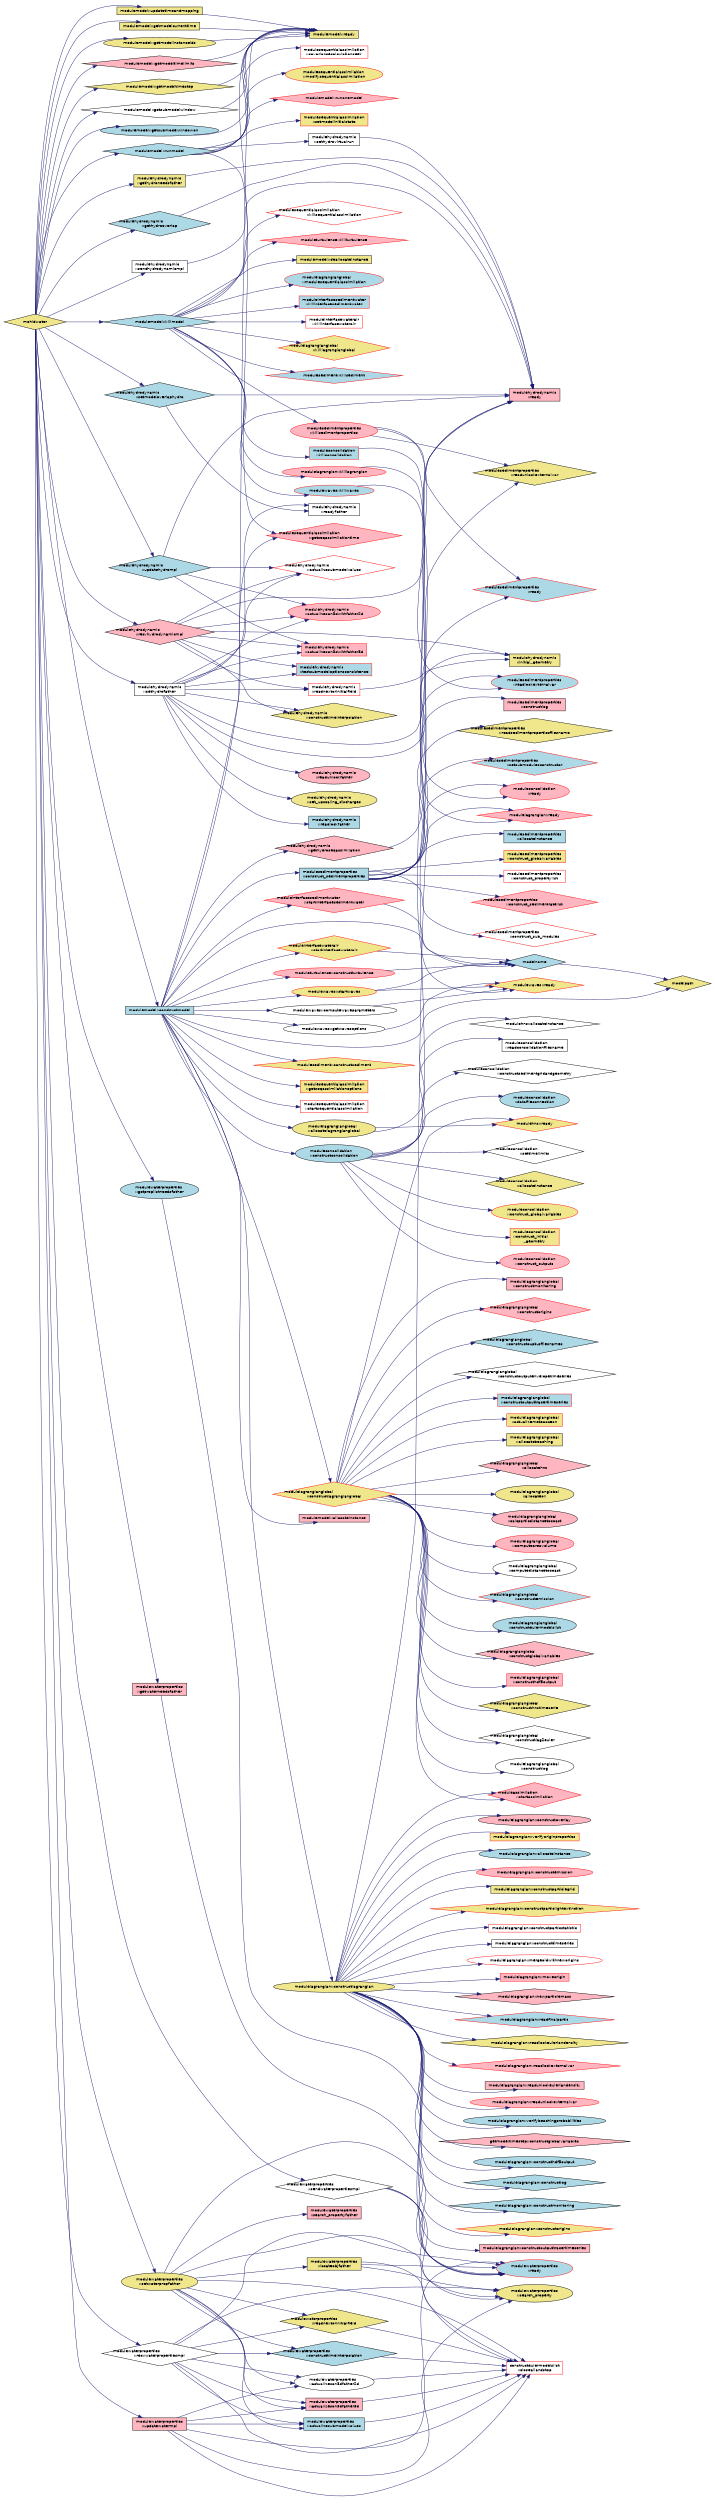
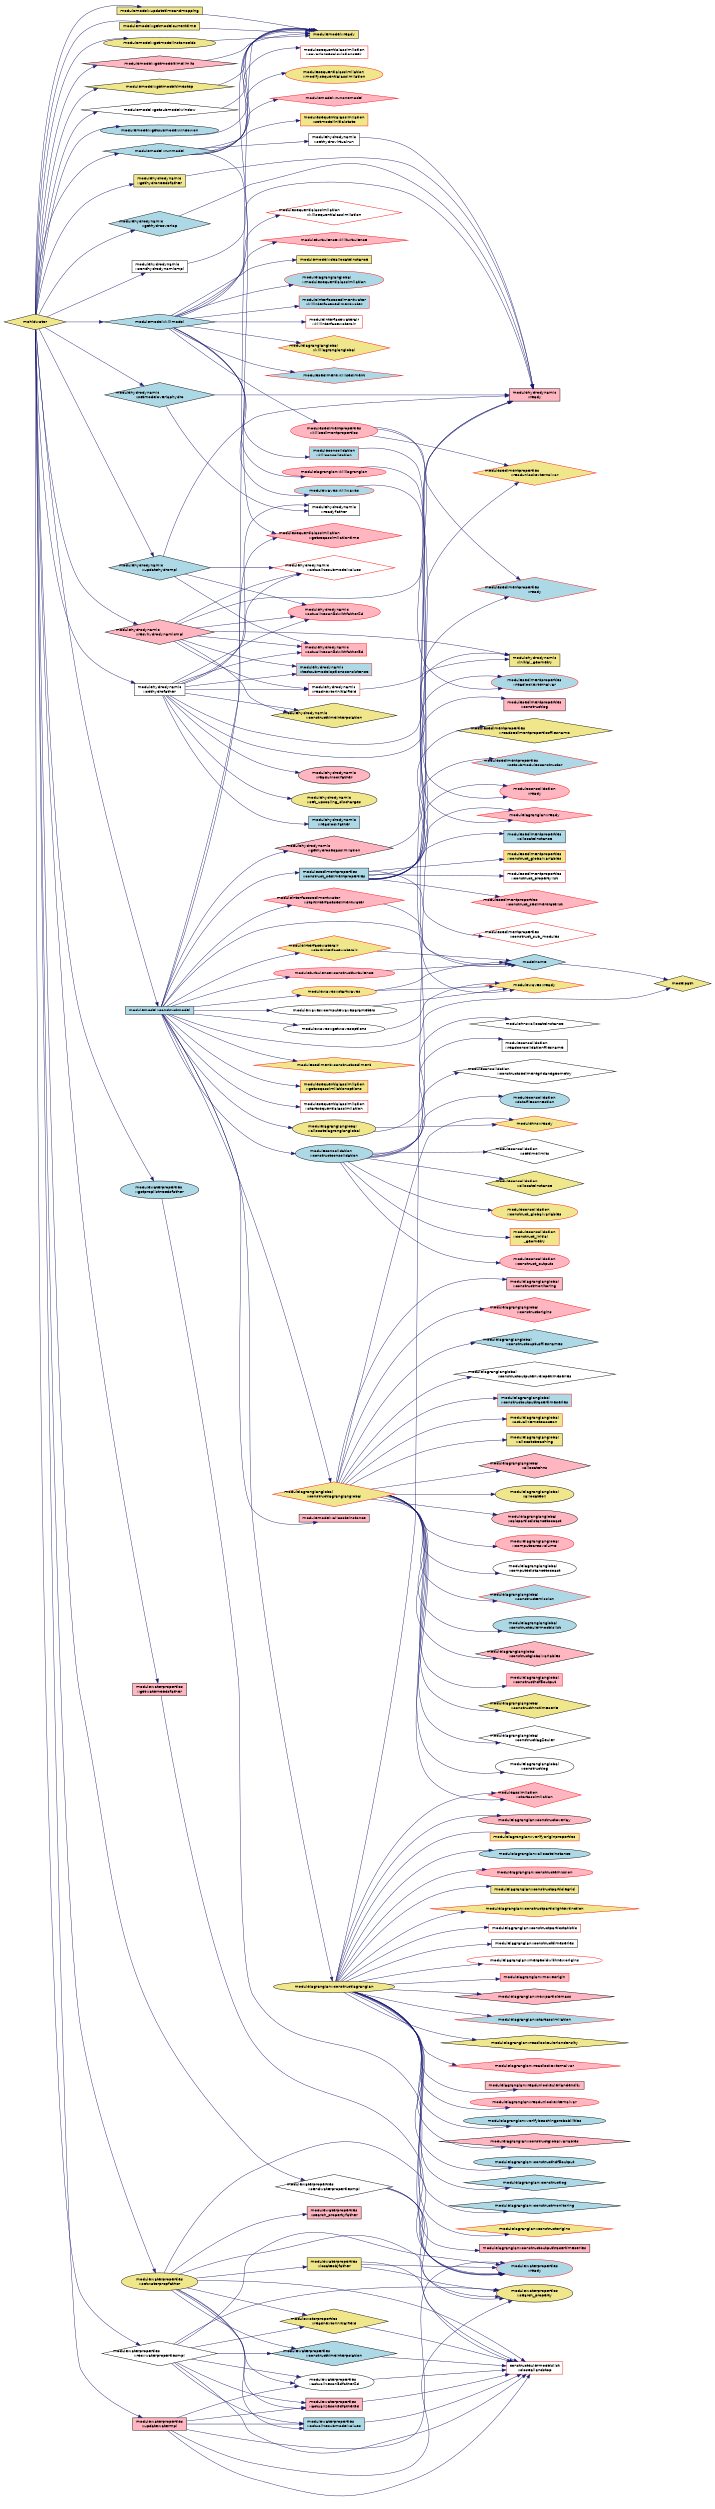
(535, 473) -> (535, 473)
(535, 2020) -> (535, 2020)
(535, 2141) -> (535, 2141)
